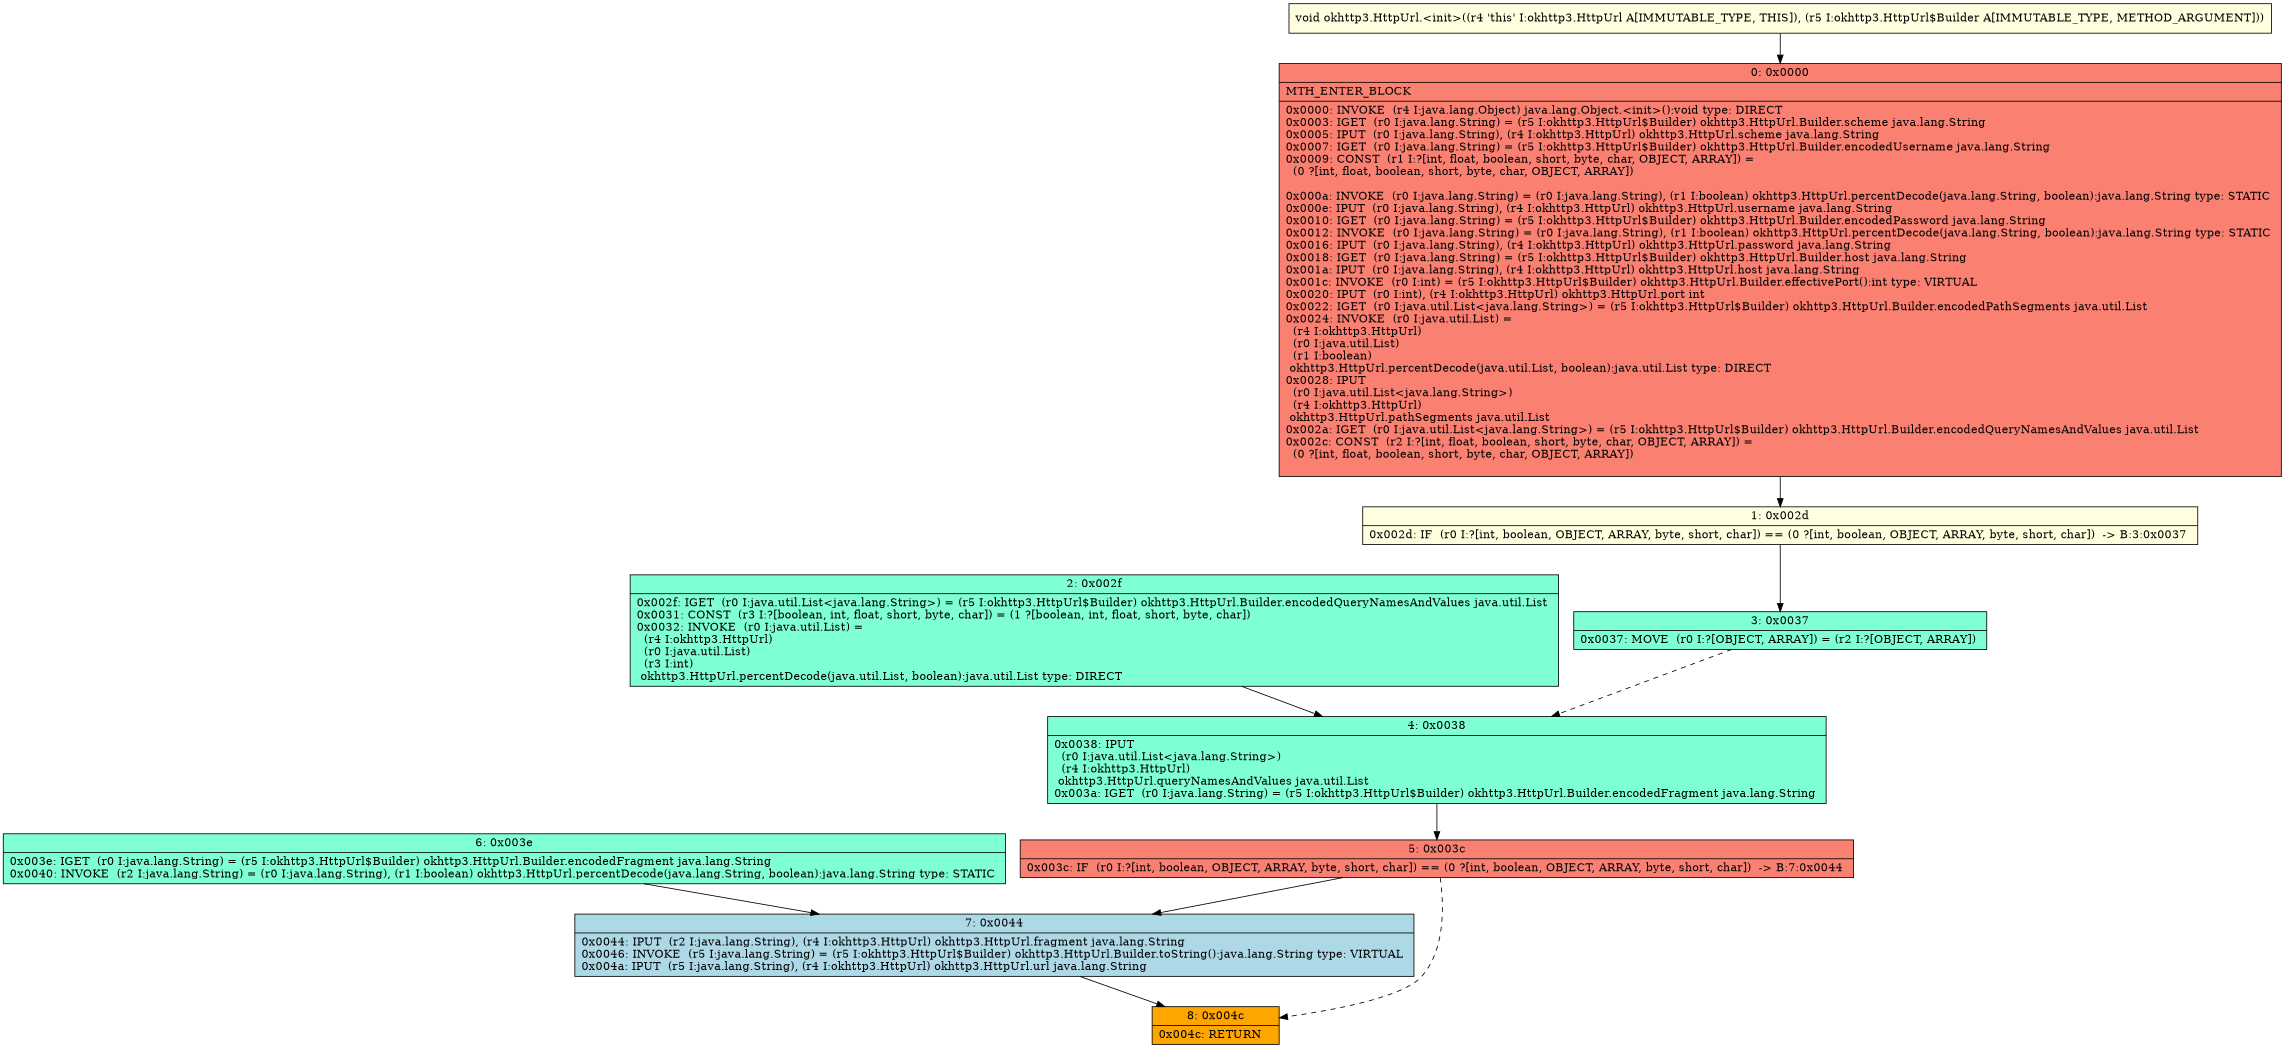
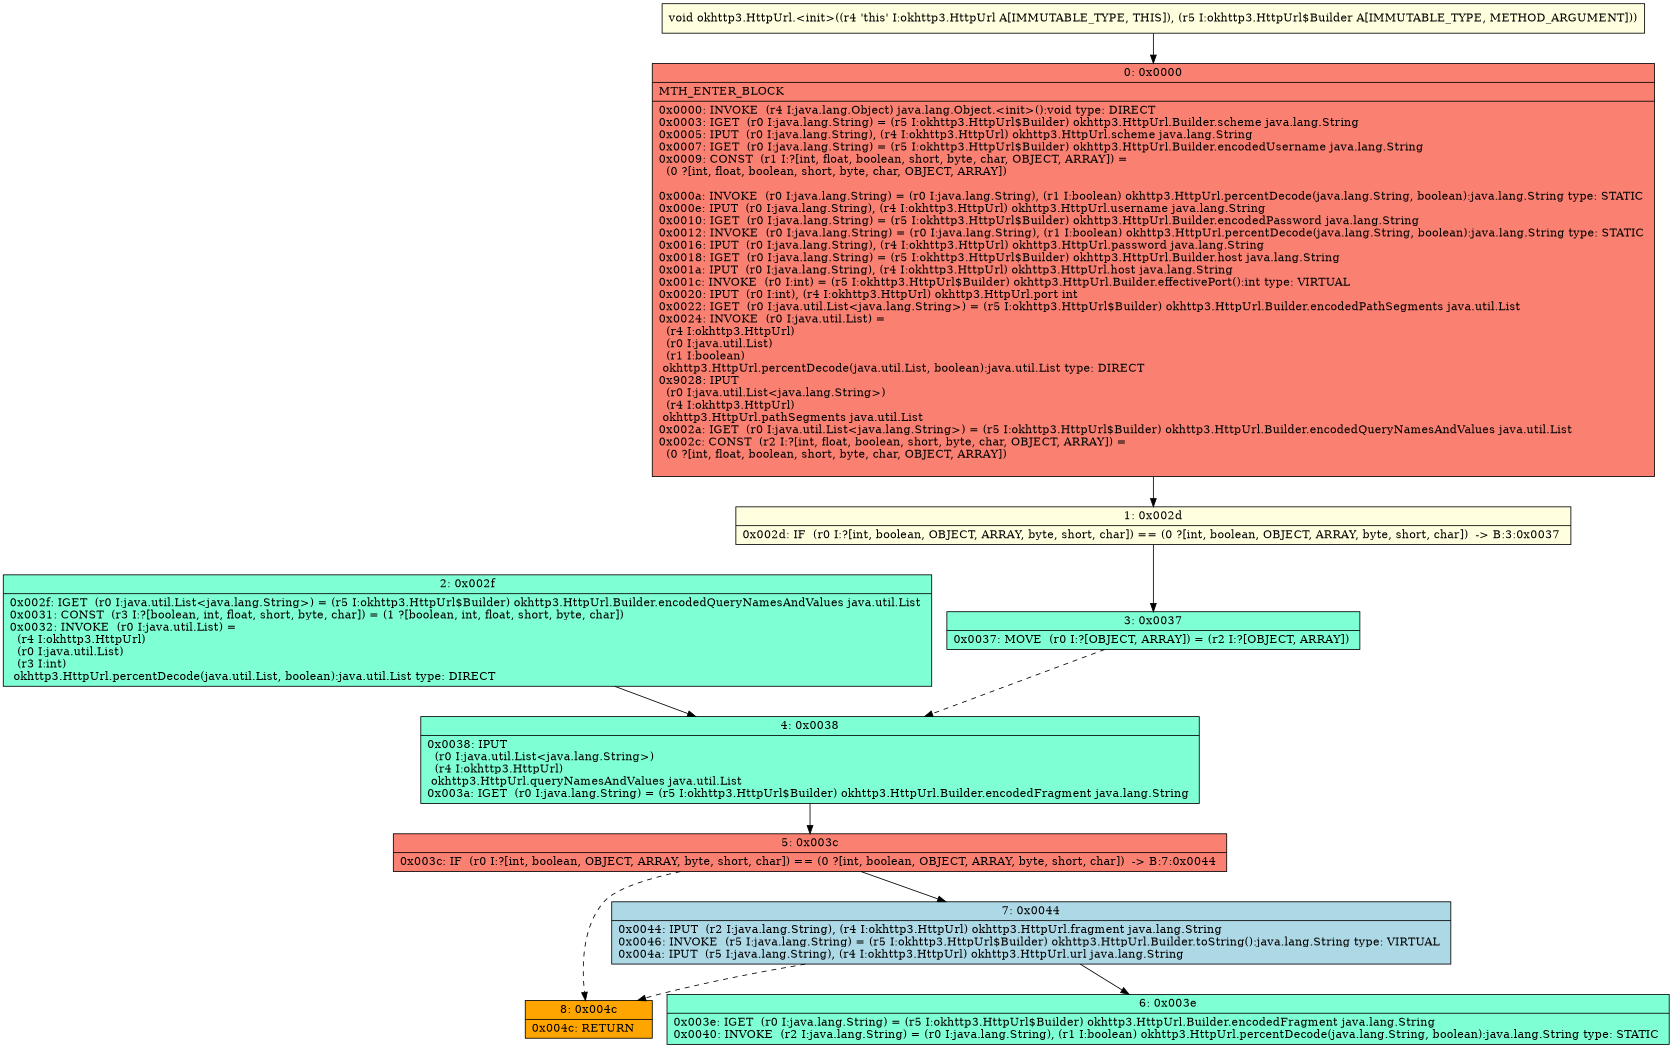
(1330, 381) -> (703, 381)
(728, 898) -> (1101, 977)
(1119, 990) -> (725, 979)
